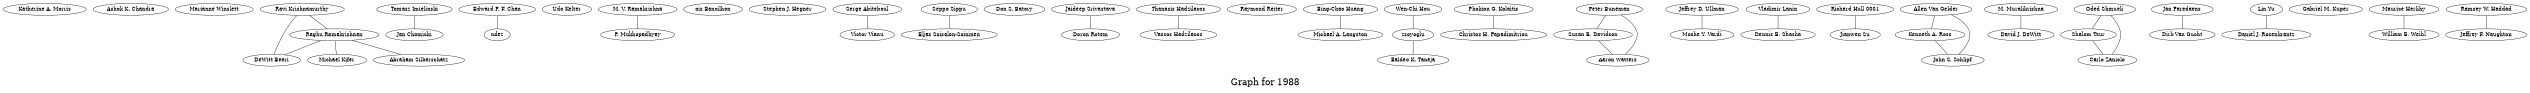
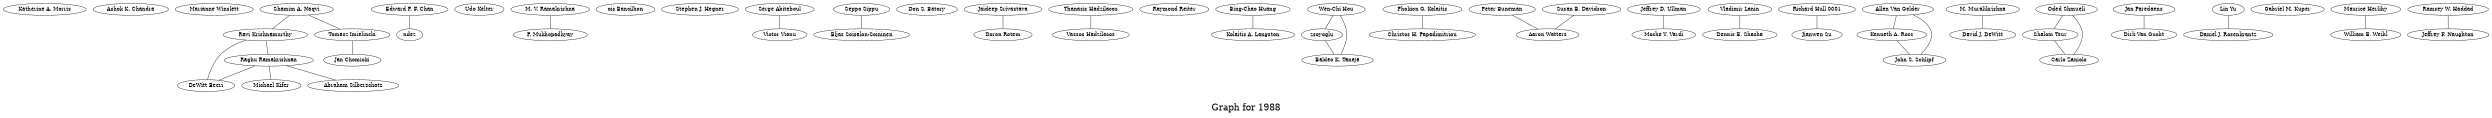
none -> (297, 9)
(1601, 22) -> none
(1340, 35) -> (1253, 35)
none -> (1347, 35)
